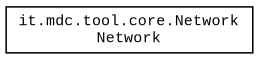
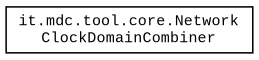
(129, 30) -> (129, 30)
